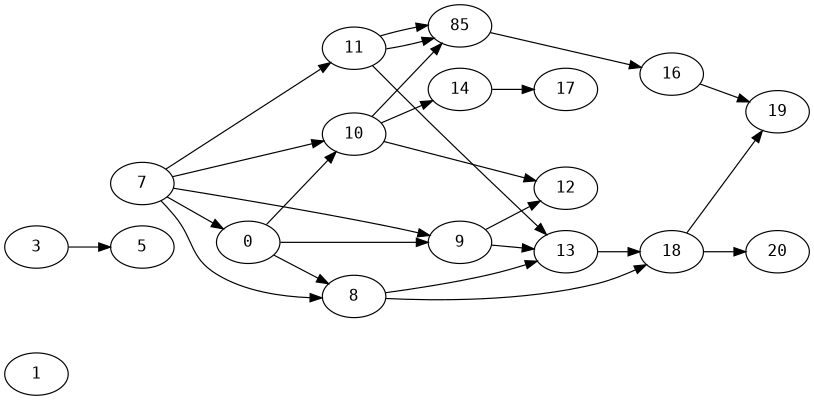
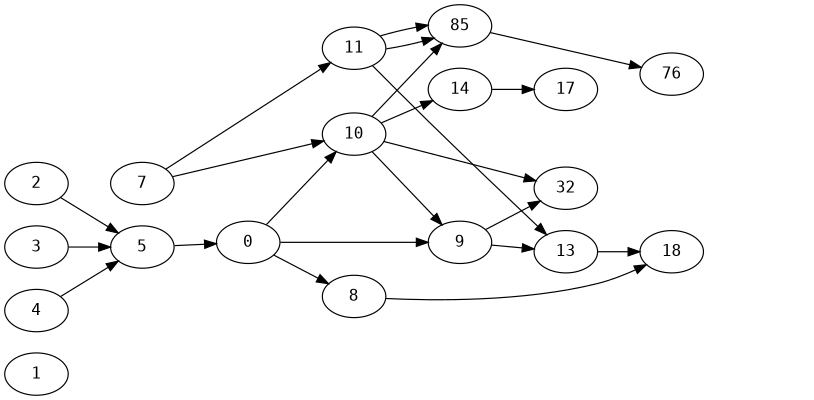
(672, 74) -> (672, 74)
(778, 112) -> none
none -> (36, 184)
(566, 188) -> (566, 188)
(296, 209) -> (403, 184)
(190, 210) -> (190, 245)
(778, 252) -> none
(218, 275) -> none
(456, 281) -> none
none -> (36, 311)
